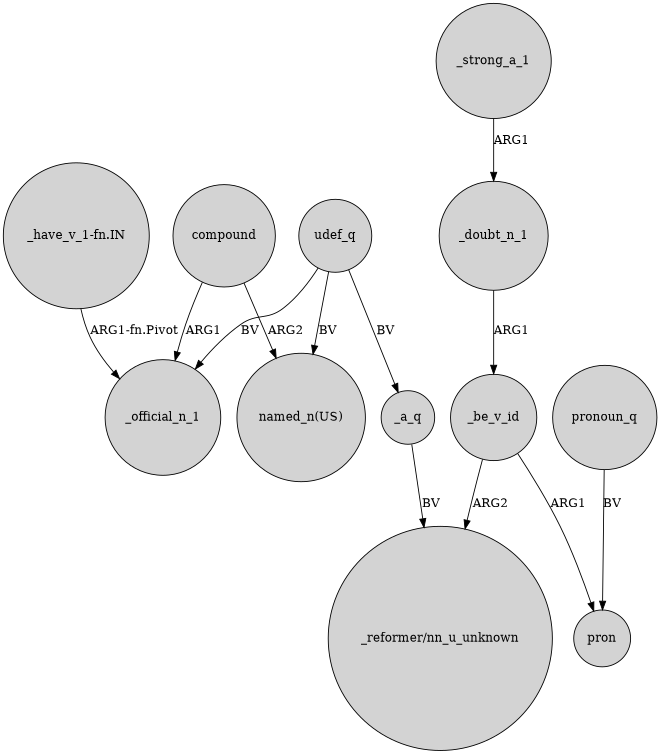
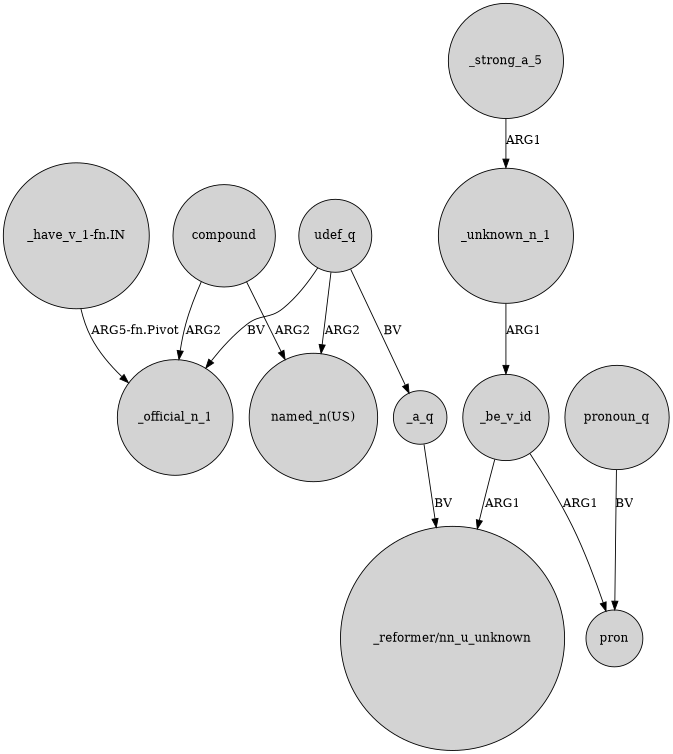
(494, 61) -> (506, 61)
(494, 236) -> (506, 236)
(134, 331) -> (135, 331)
(204, 331) -> (204, 331)
(328, 331) -> (343, 331)
(491, 504) -> (503, 504)
